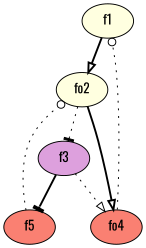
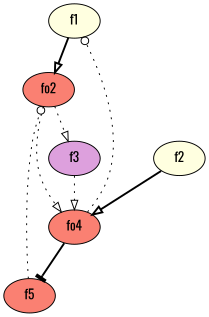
(82, 90) -> (49, 90)
(74, 122) -> (60, 119)
(101, 153) -> (37, 157)
none -> (179, 158)
(48, 191) -> (53, 259)
